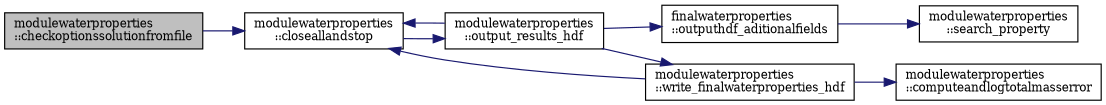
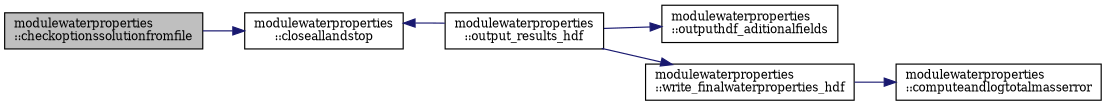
(750, 24) -> (750, 24)
(999, 24) -> none
(418, 39) -> none
(522, 70) -> none
